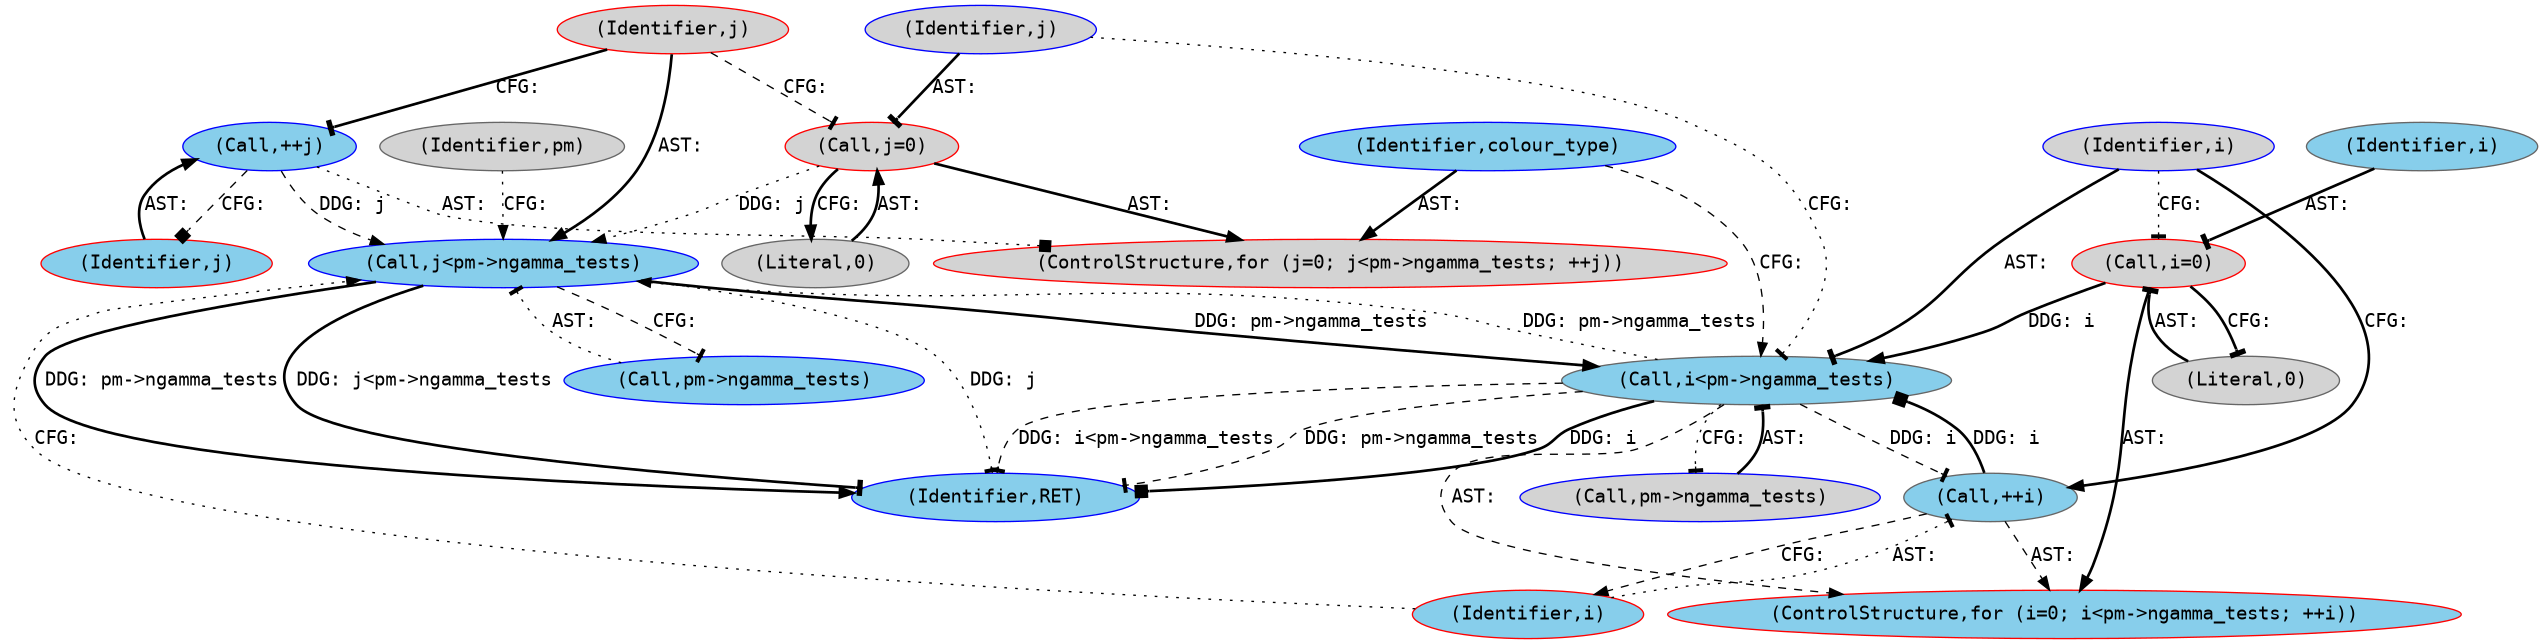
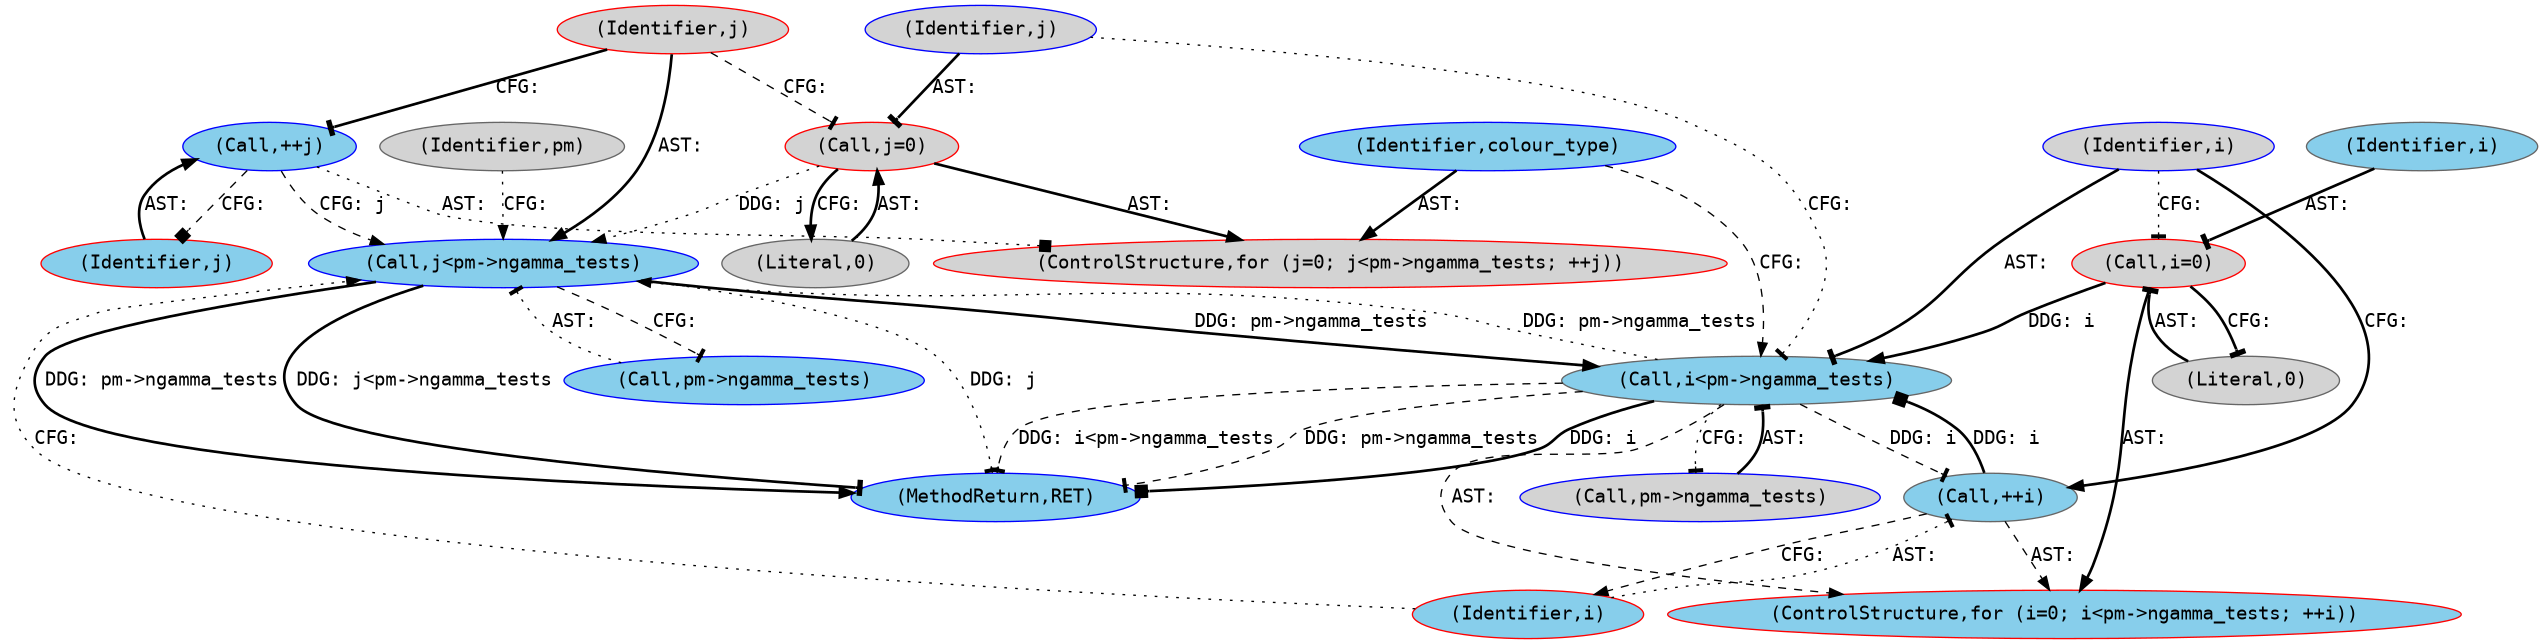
(353, 205) -> (353, 205)
(996, 497) -> (996, 497)
